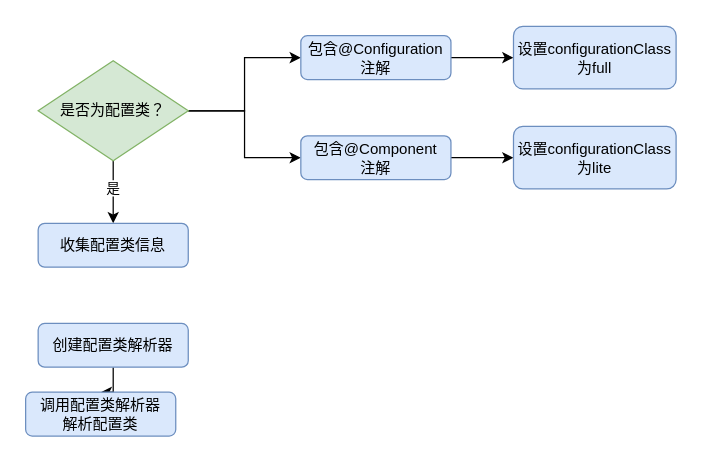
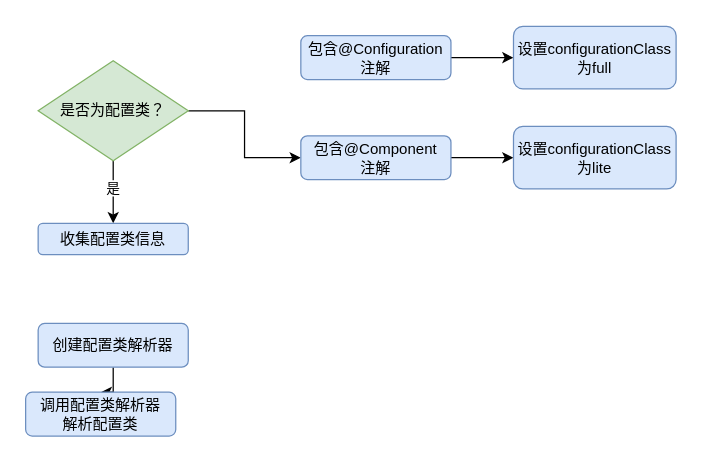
(244, 59) -> none
(113, 245) -> (113, 239)
